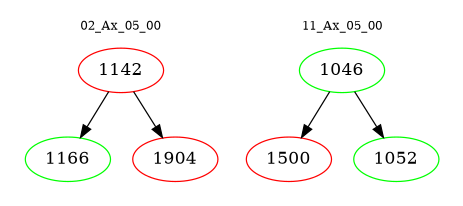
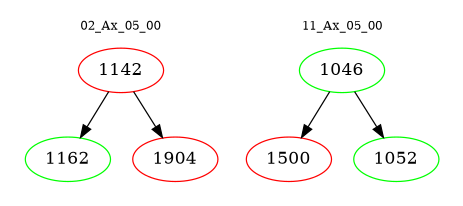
(68, 159) -> (68, 159)
